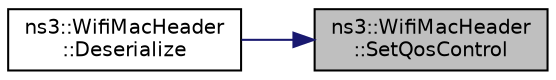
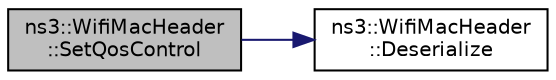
(267, 40) -> (267, 40)
